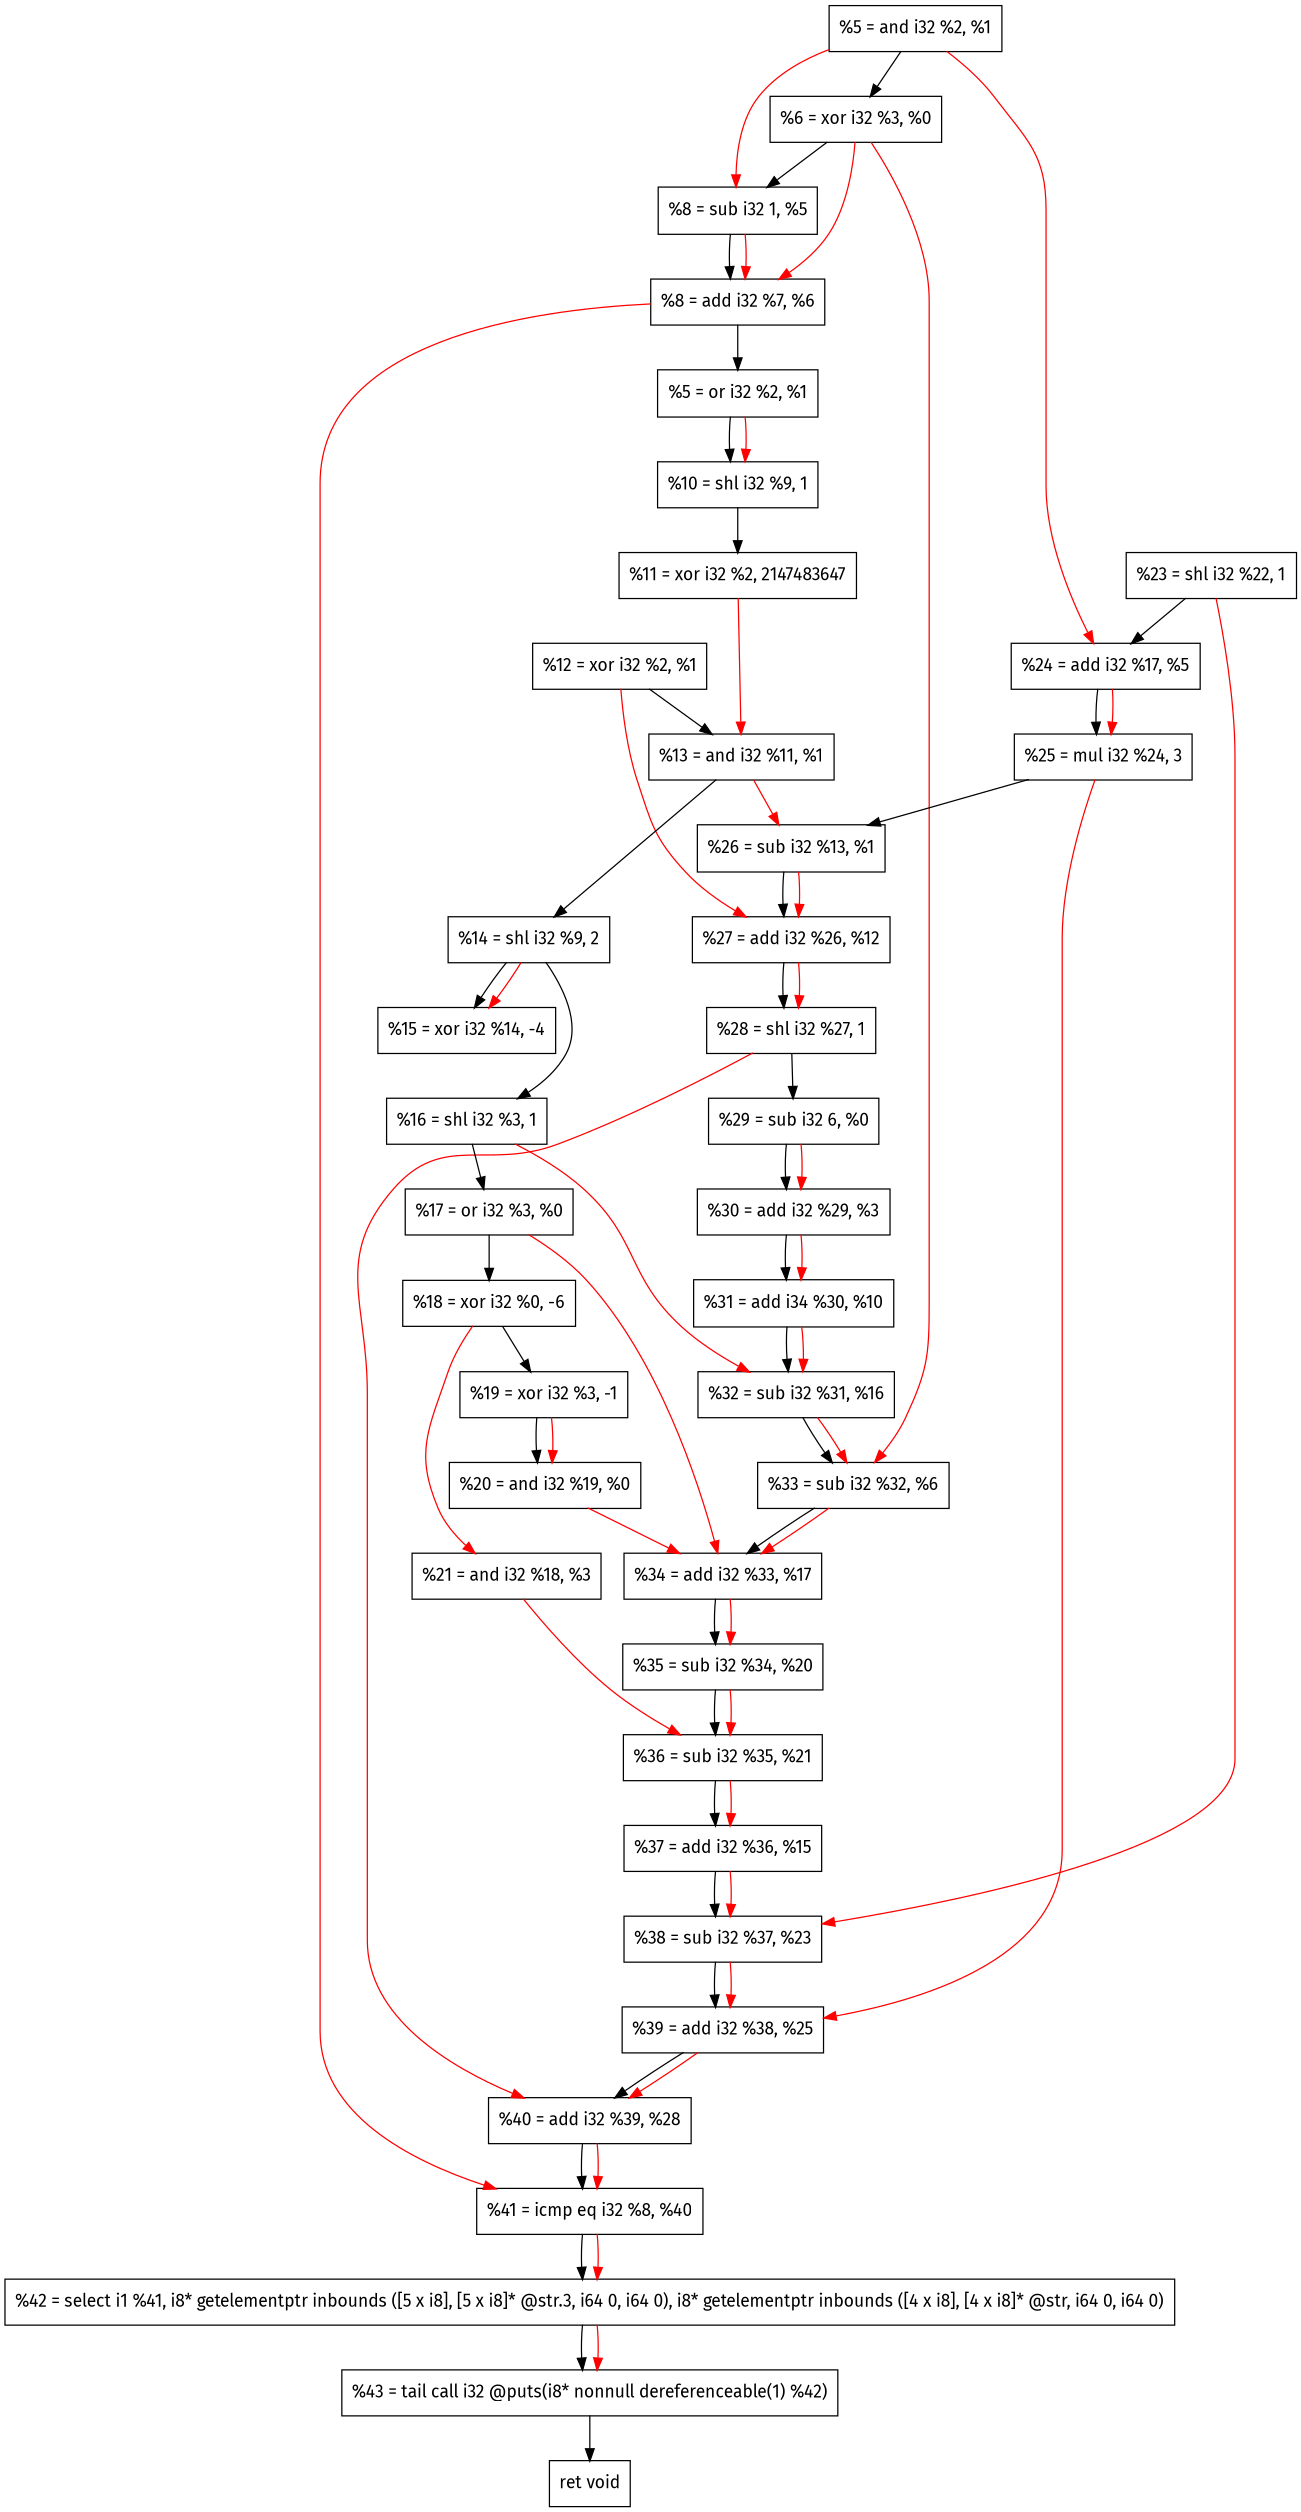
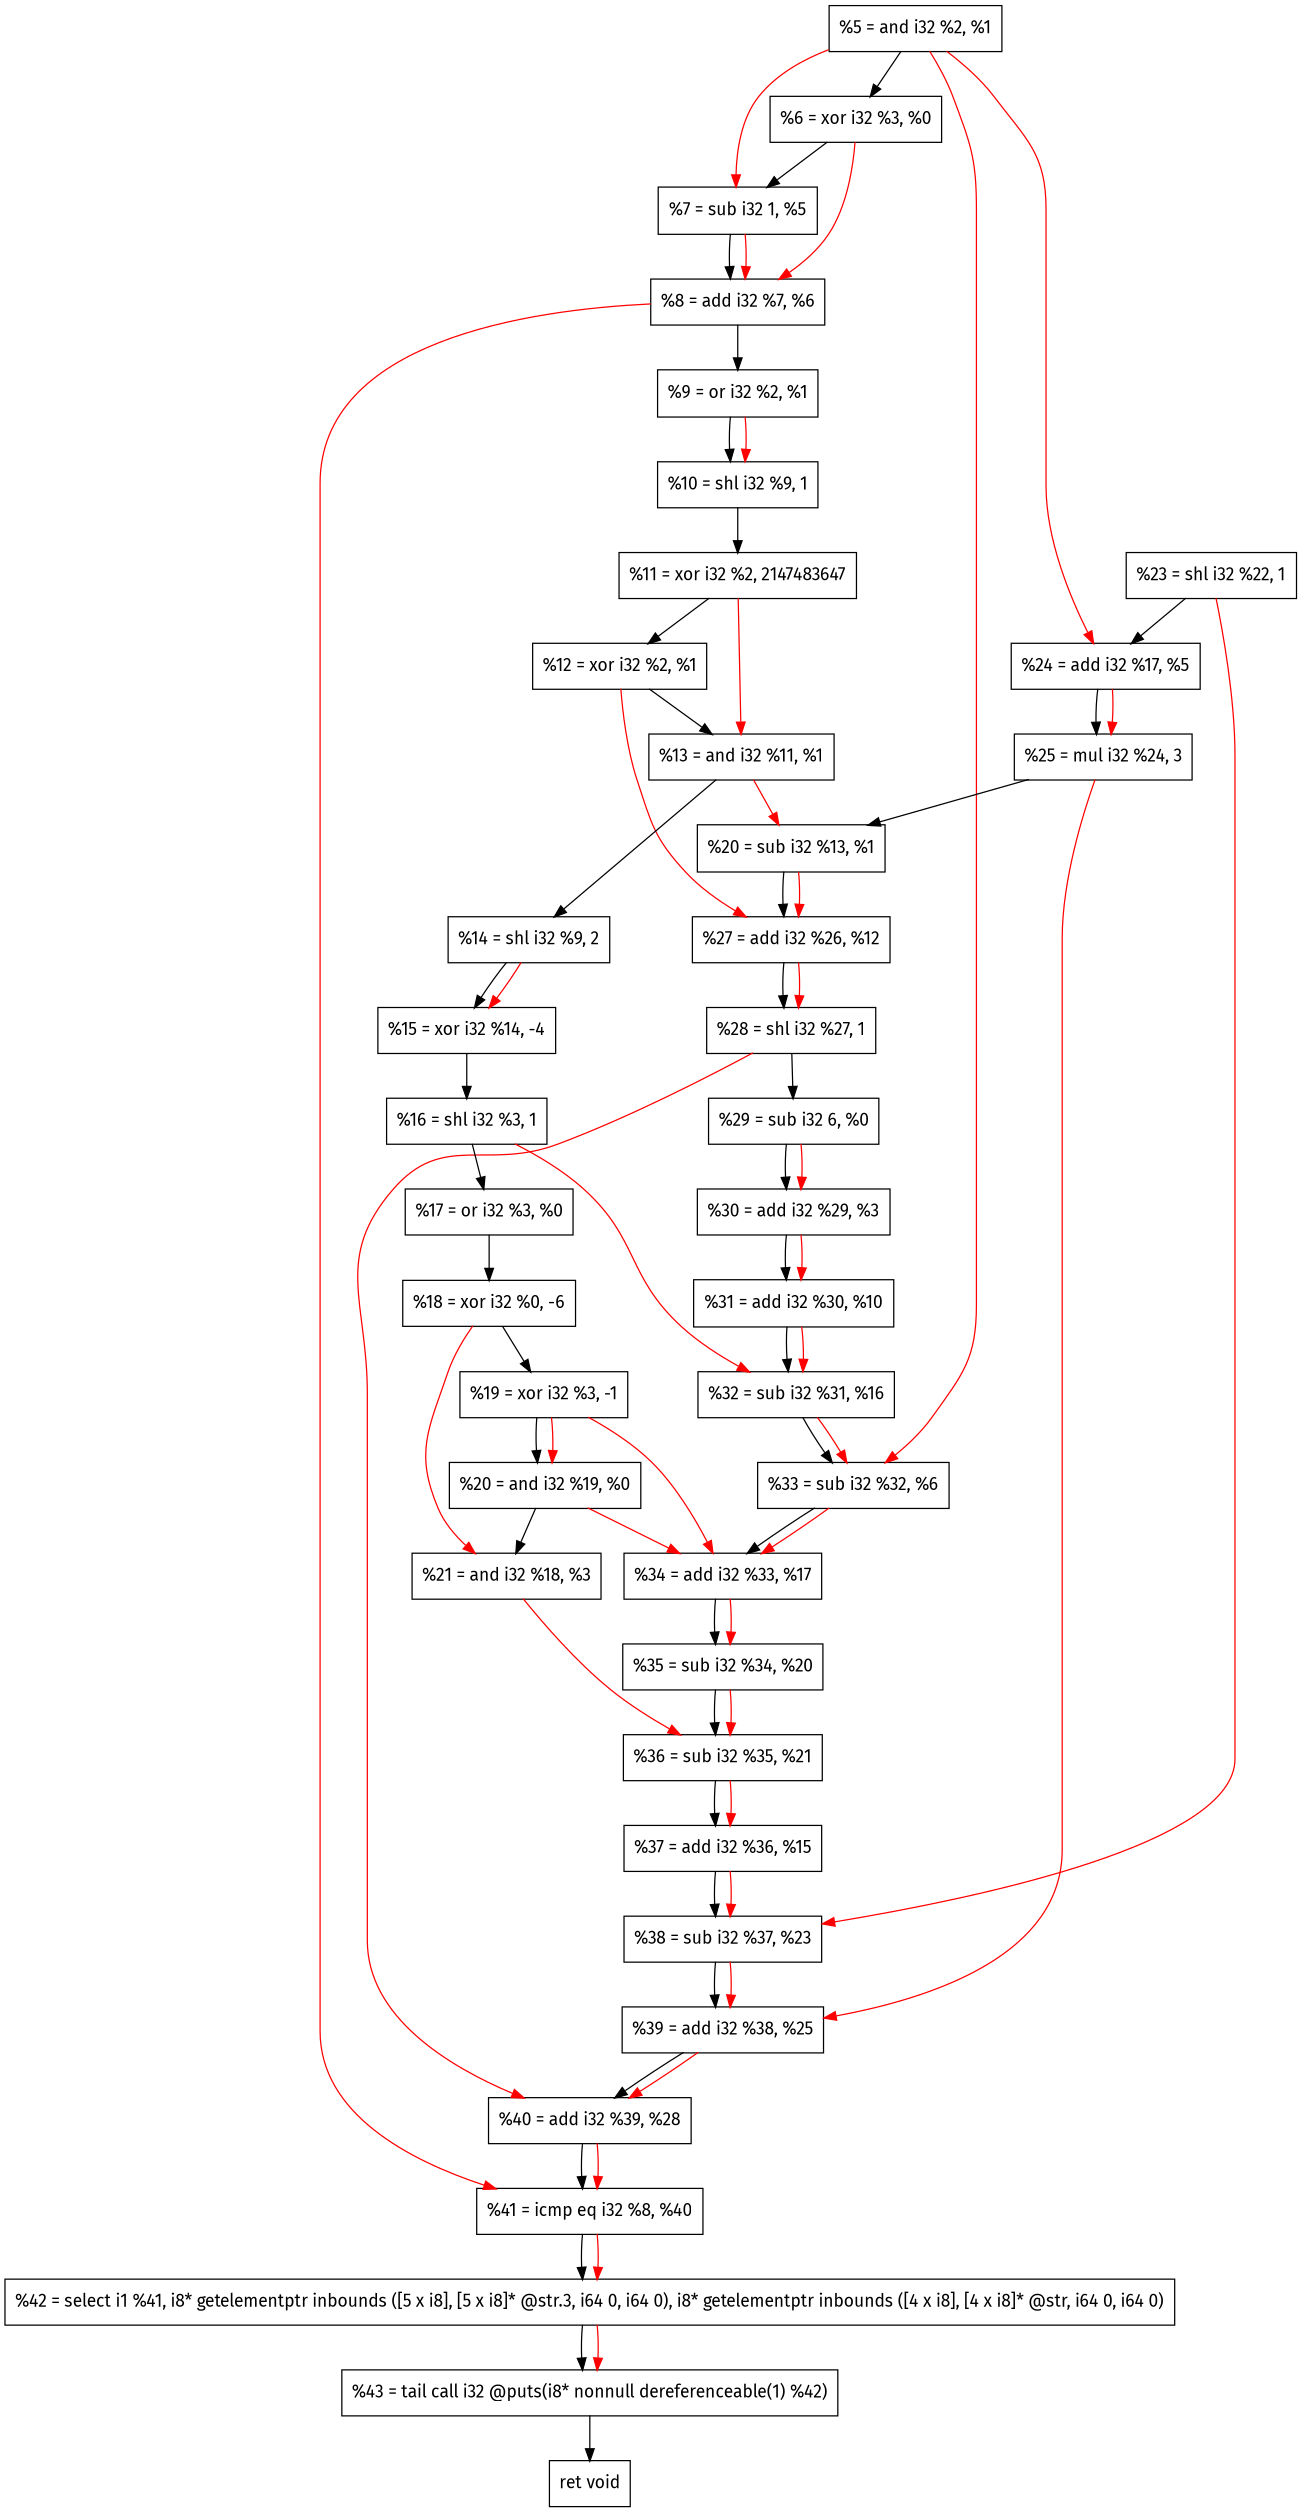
(738, 211) -> (738, 211)
(738, 393) -> (738, 393)
none -> (684, 617)
(929, 797) -> (976, 762)
(791, 848) -> (791, 848)
(572, 1033) -> (467, 1070)
(794, 1303) -> (794, 1303)
(648, 1370) -> (658, 1469)
none -> (528, 1525)
